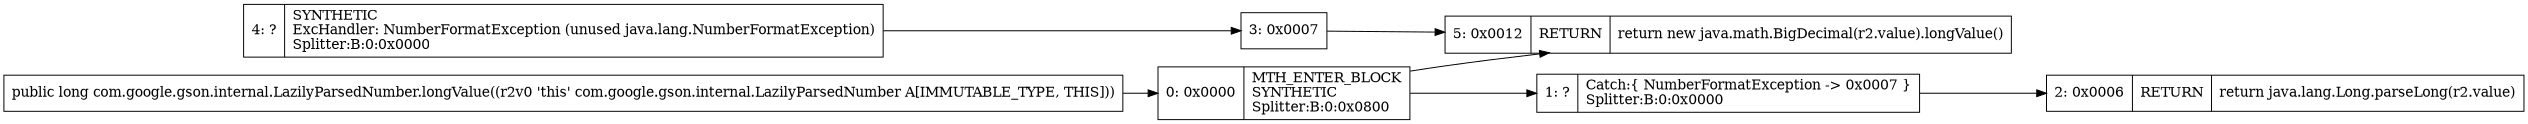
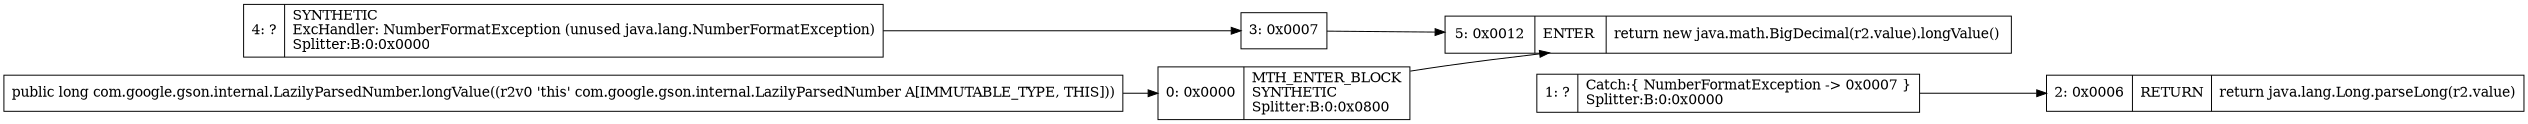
(1571, 34) -> (1569, 34)
(1469, 93) -> none
